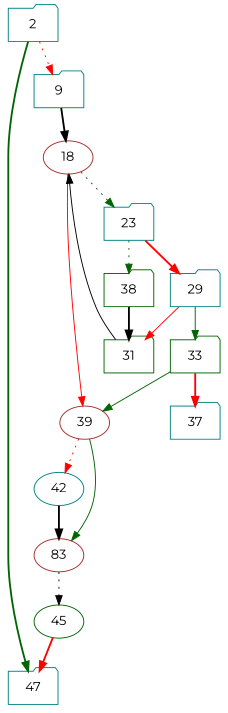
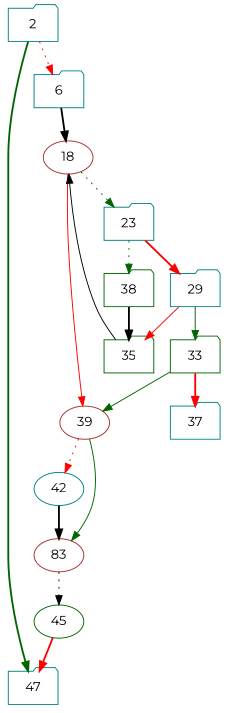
(59, 91) -> (59, 91)
(129, 356) -> (129, 356)
